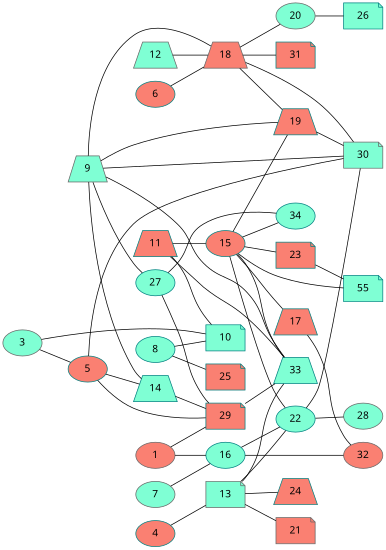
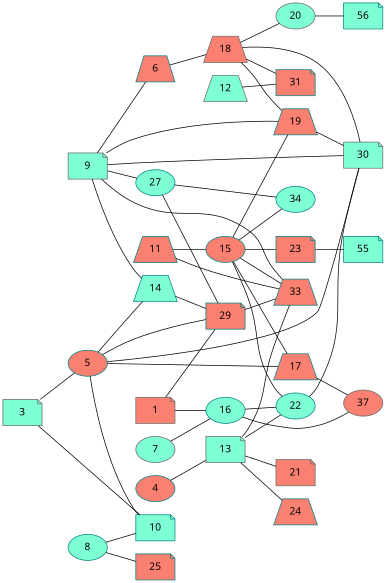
(363, 16) -> (363, 16)
(116, 54) -> (122, 118)
(190, 55) -> (255, 86)
(155, 94) -> (155, 69)
(88, 169) -> (88, 166)
(288, 279) -> none
(191, 291) -> (107, 448)
(22, 343) -> (22, 413)
none -> (197, 365)
(296, 370) -> (296, 292)
(363, 416) -> none
(155, 455) -> (155, 410)
(363, 455) -> (363, 403)
